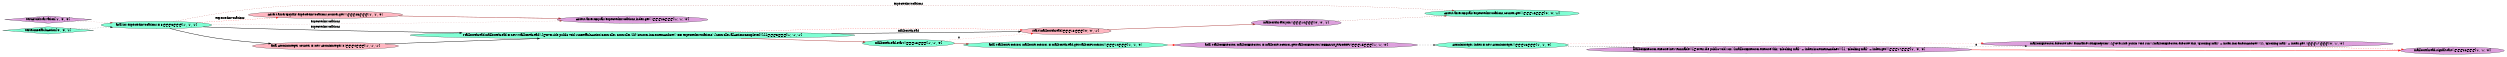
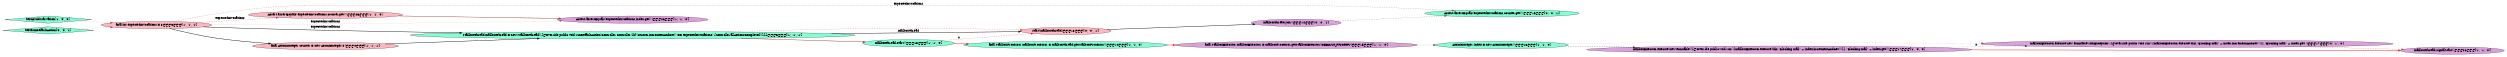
(48, 20) -> (48, 20)
(156, 25) -> (156, 25)
(1180, 27) -> (1180, 27)
(93, 28) -> (93, 28)
(986, 37) -> (986, 37)
